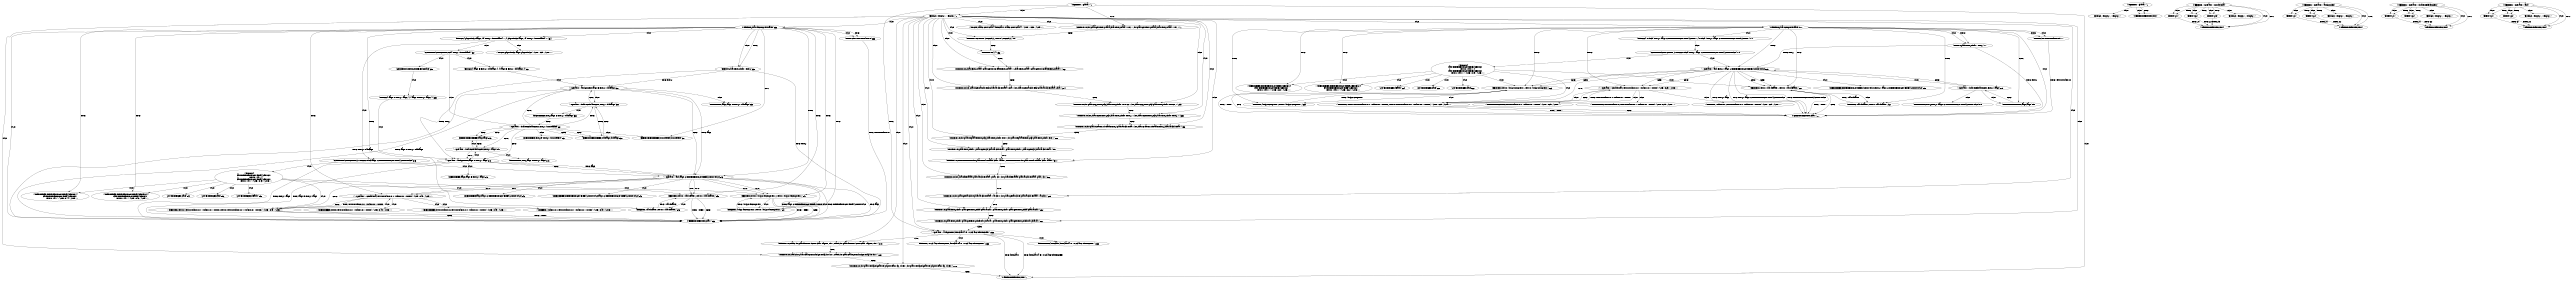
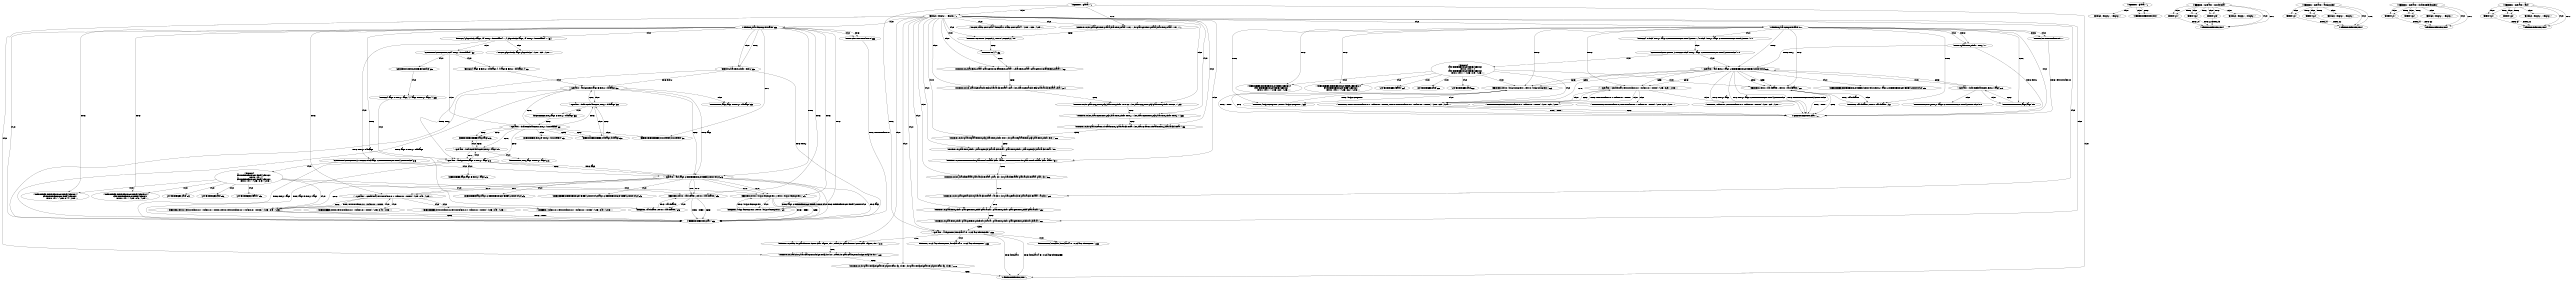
(601, 121) -> (601, 121)
